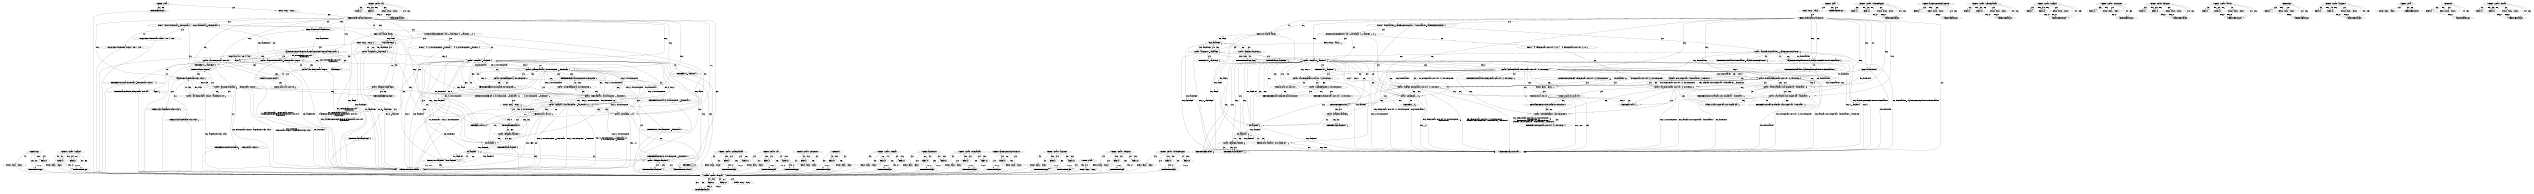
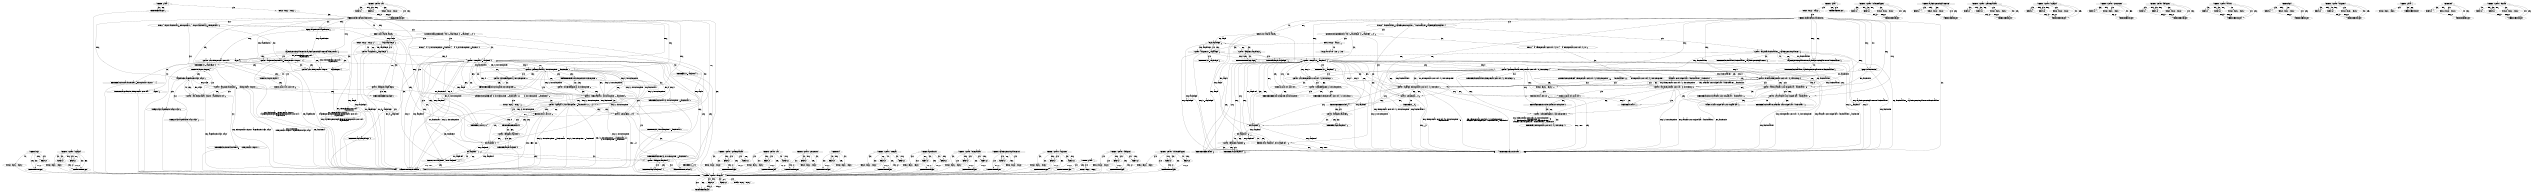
(157, 39) -> none
(125, 48) -> none
none -> (1332, 52)
(240, 56) -> none
